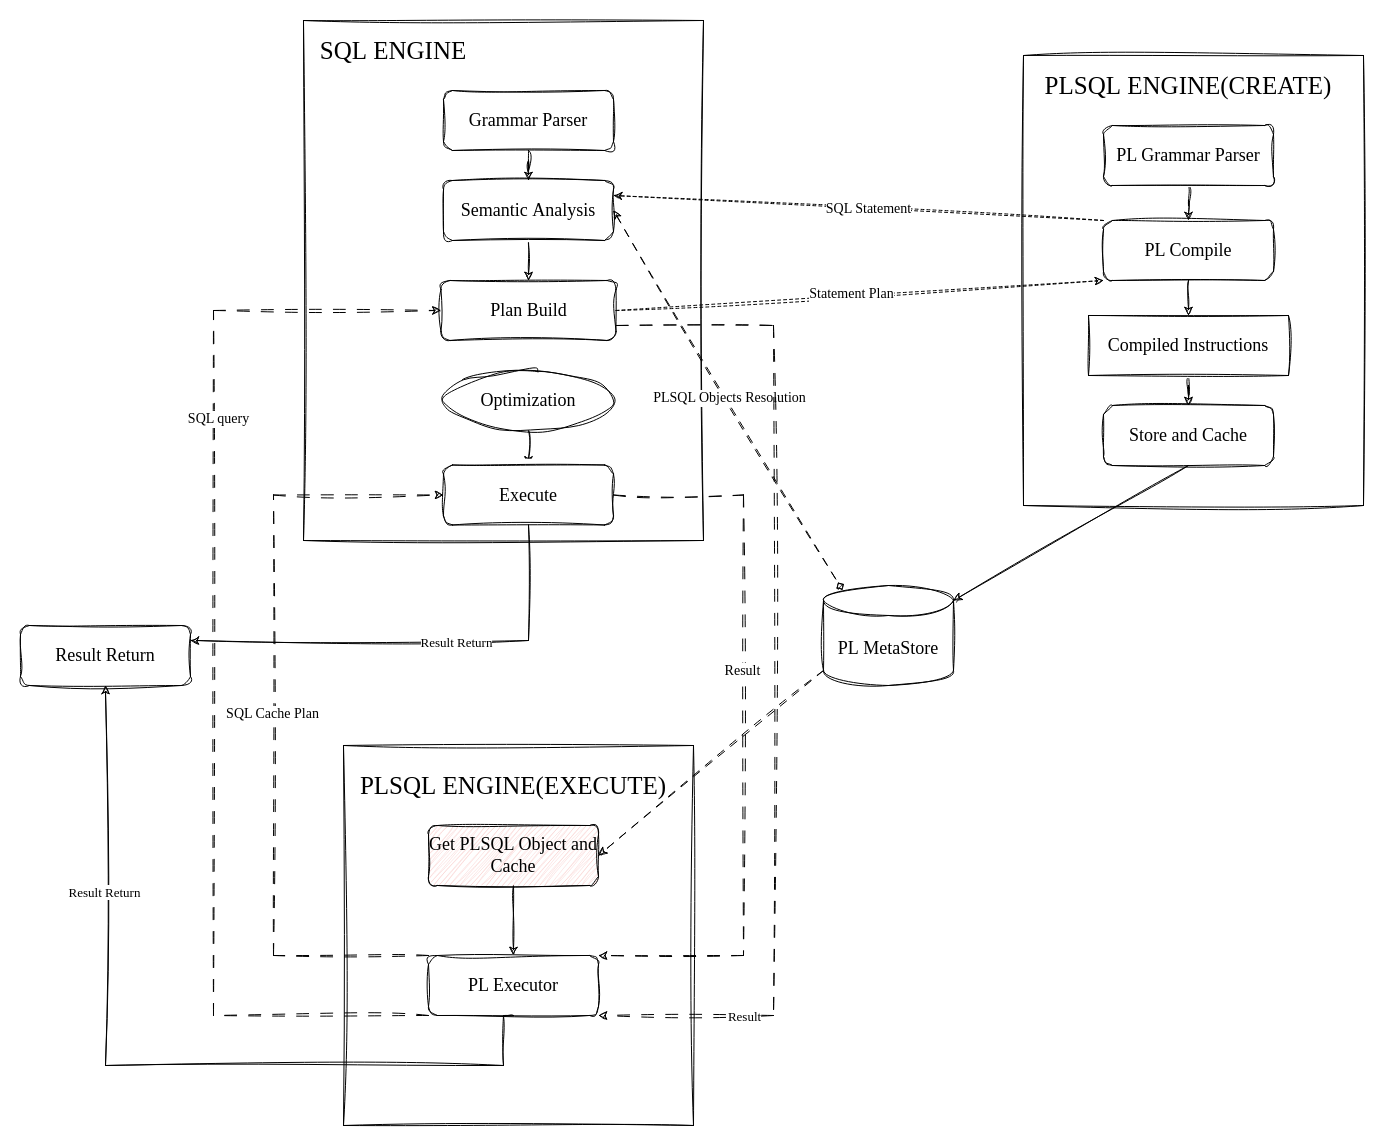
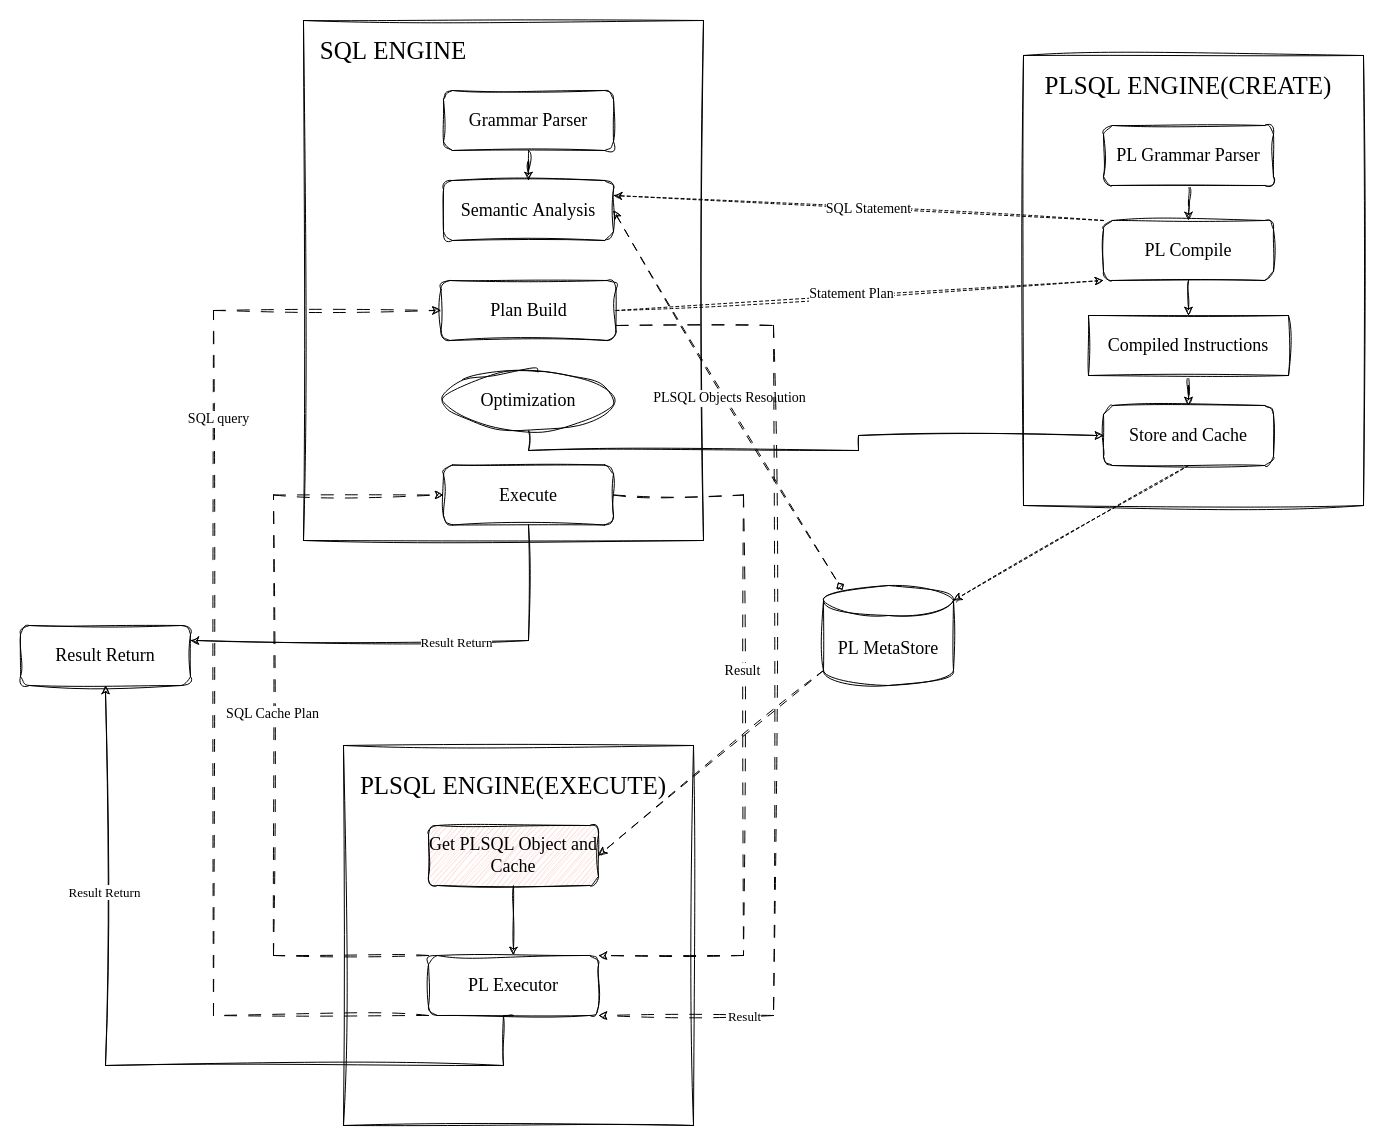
(529, 258) -> none
(529, 451) -> (728, 451)
(1036, 553) -> (1036, 553)
